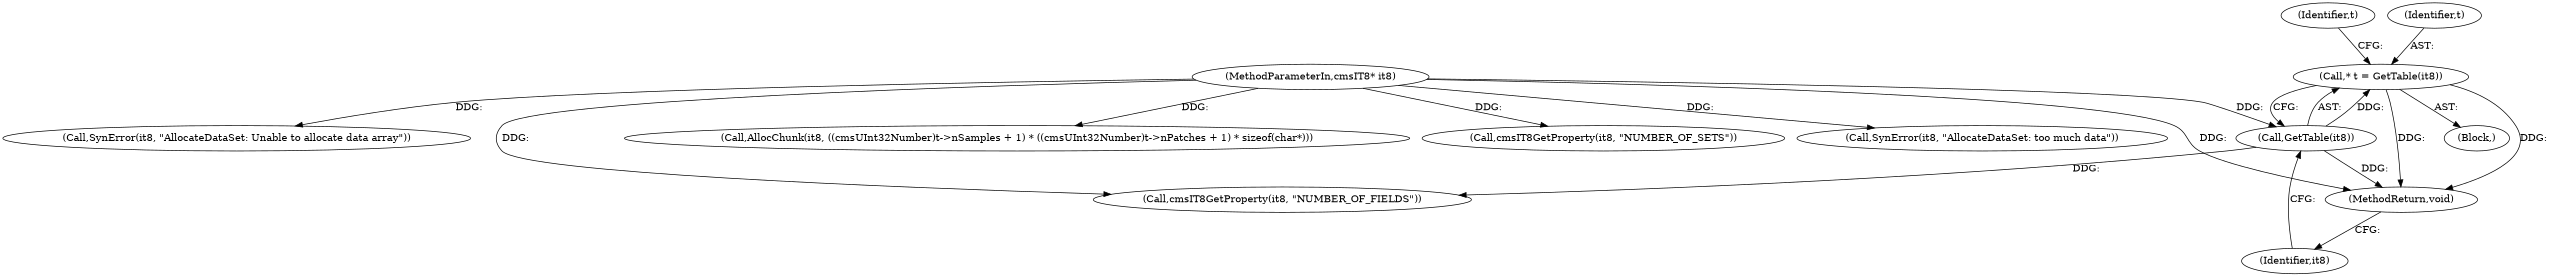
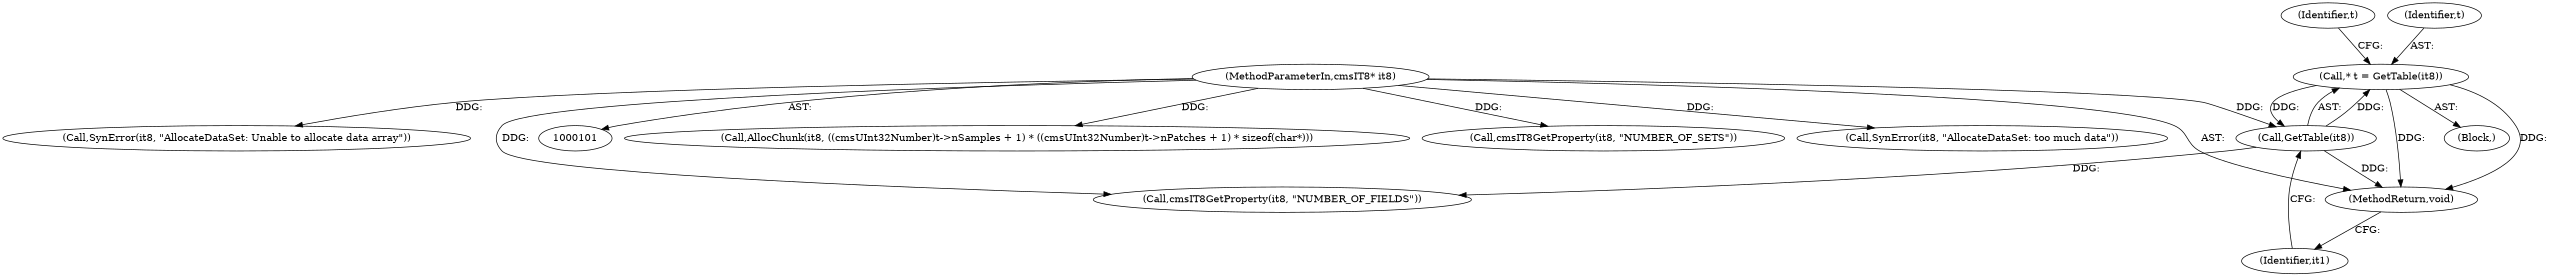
(2287, 108) -> (2287, 108)
none -> (575, 138)
(2215, 138) -> (2215, 138)
(2295, 261) -> (2295, 261)
